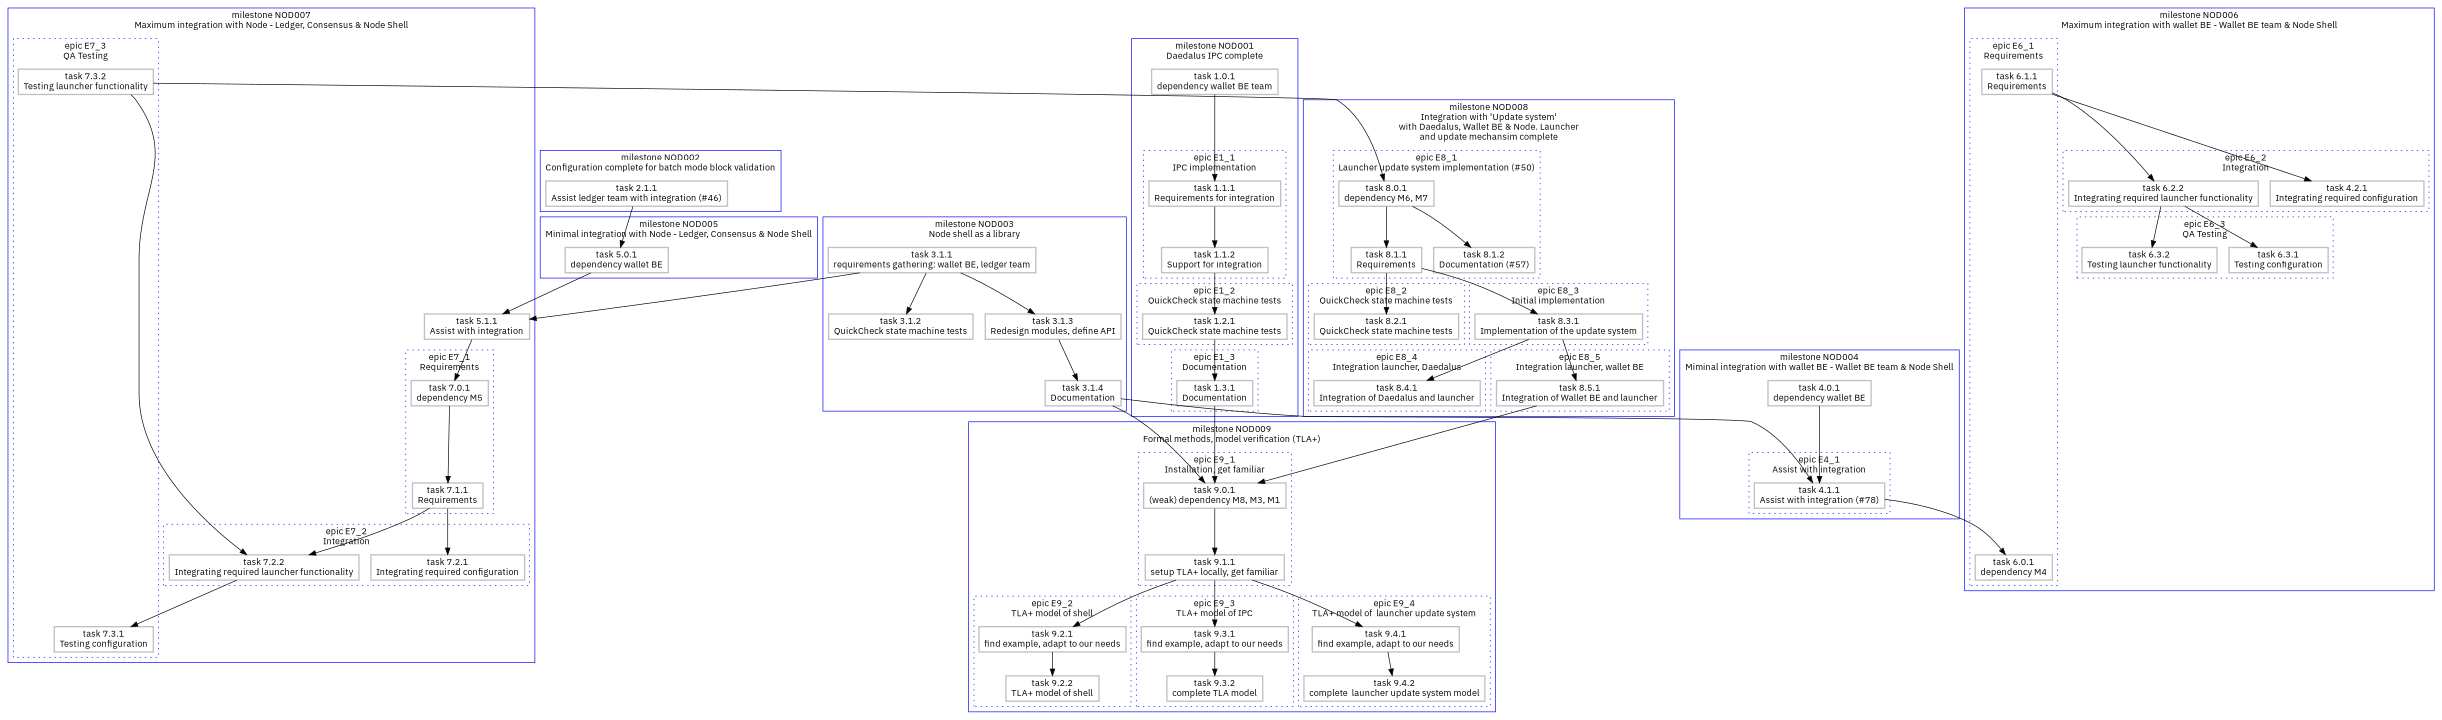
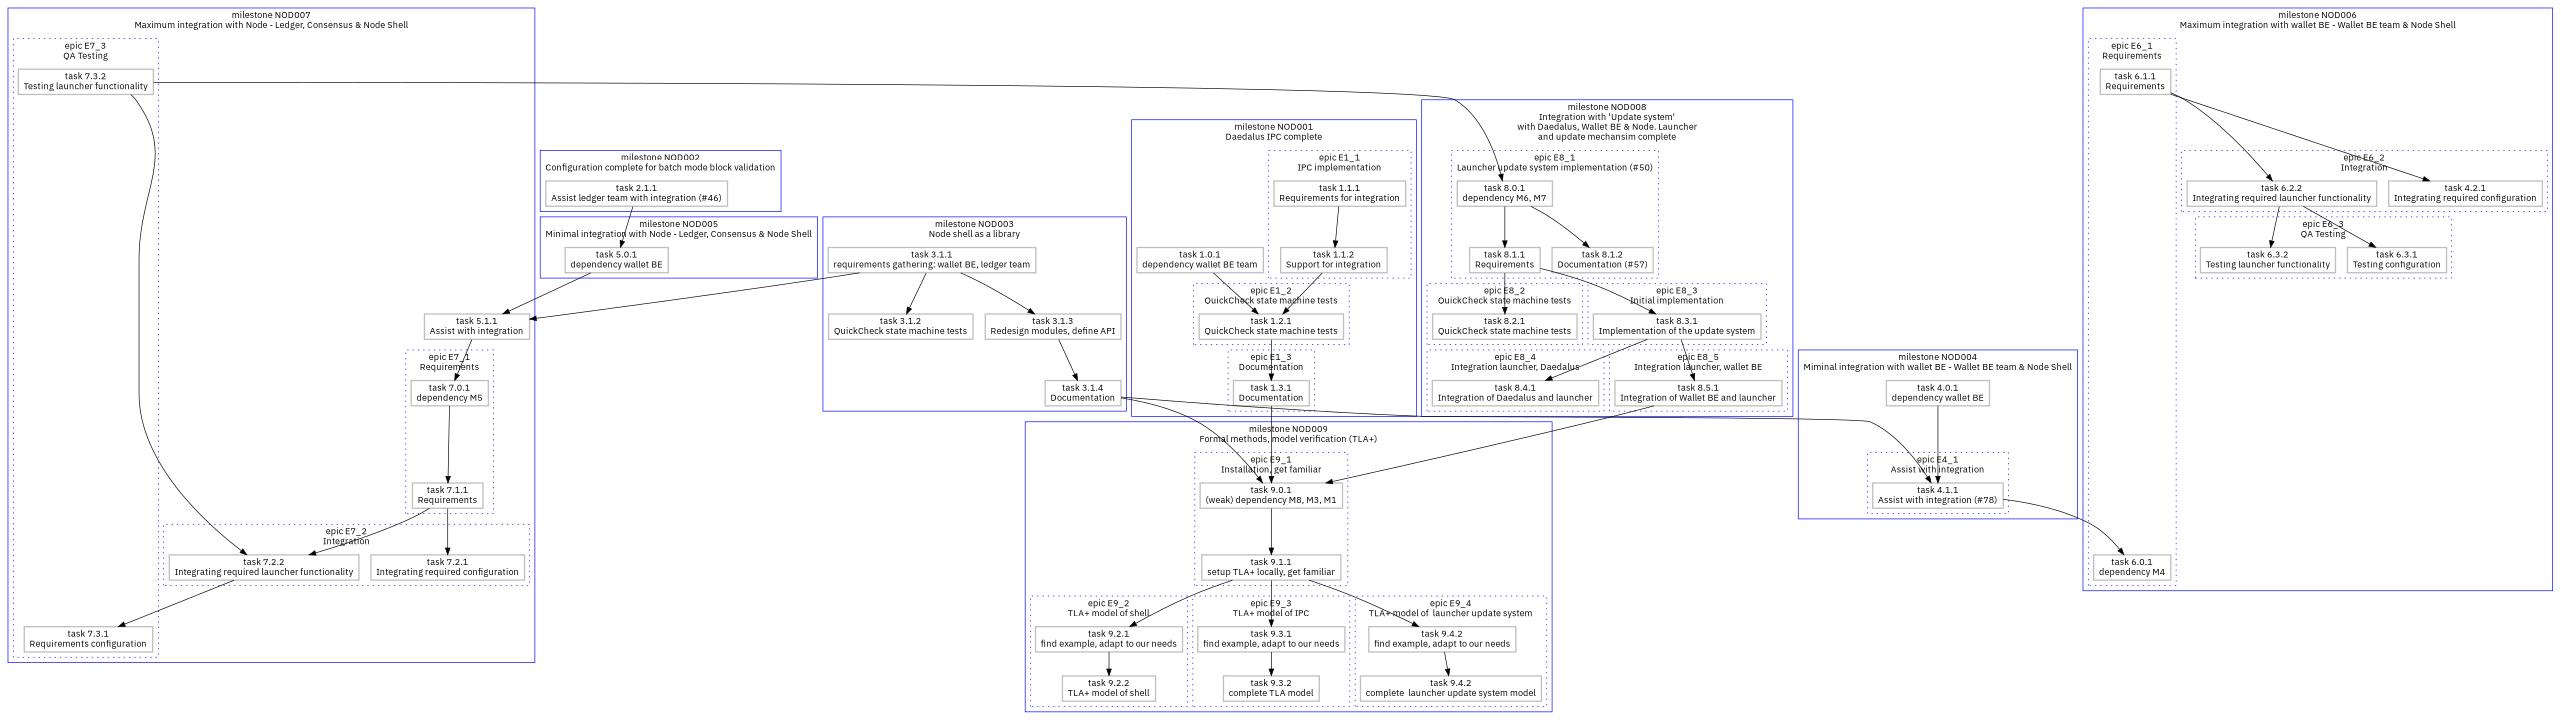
(1215, 134) -> (1233, 291)
(104, 639) -> (88, 639)
(1386, 639) -> (1442, 639)
